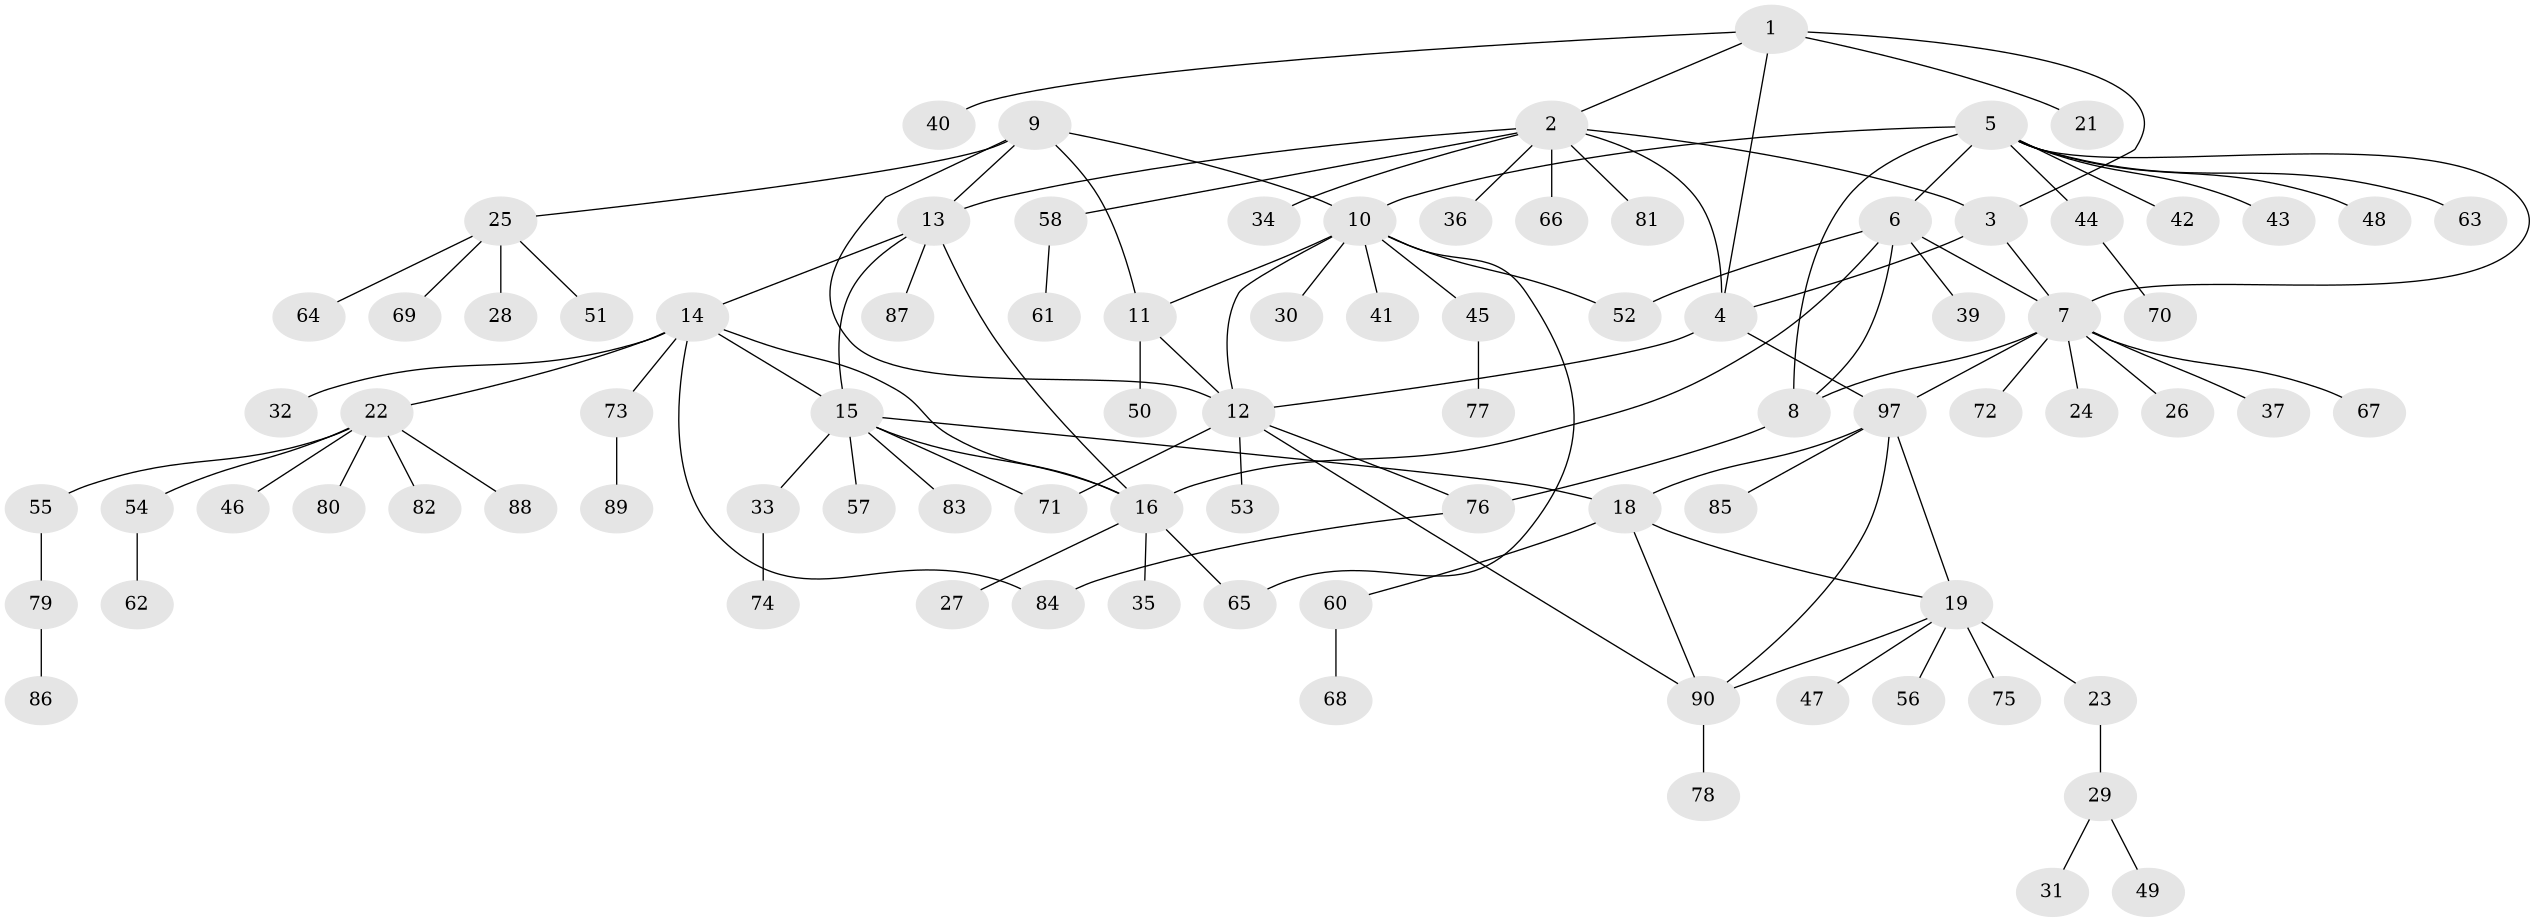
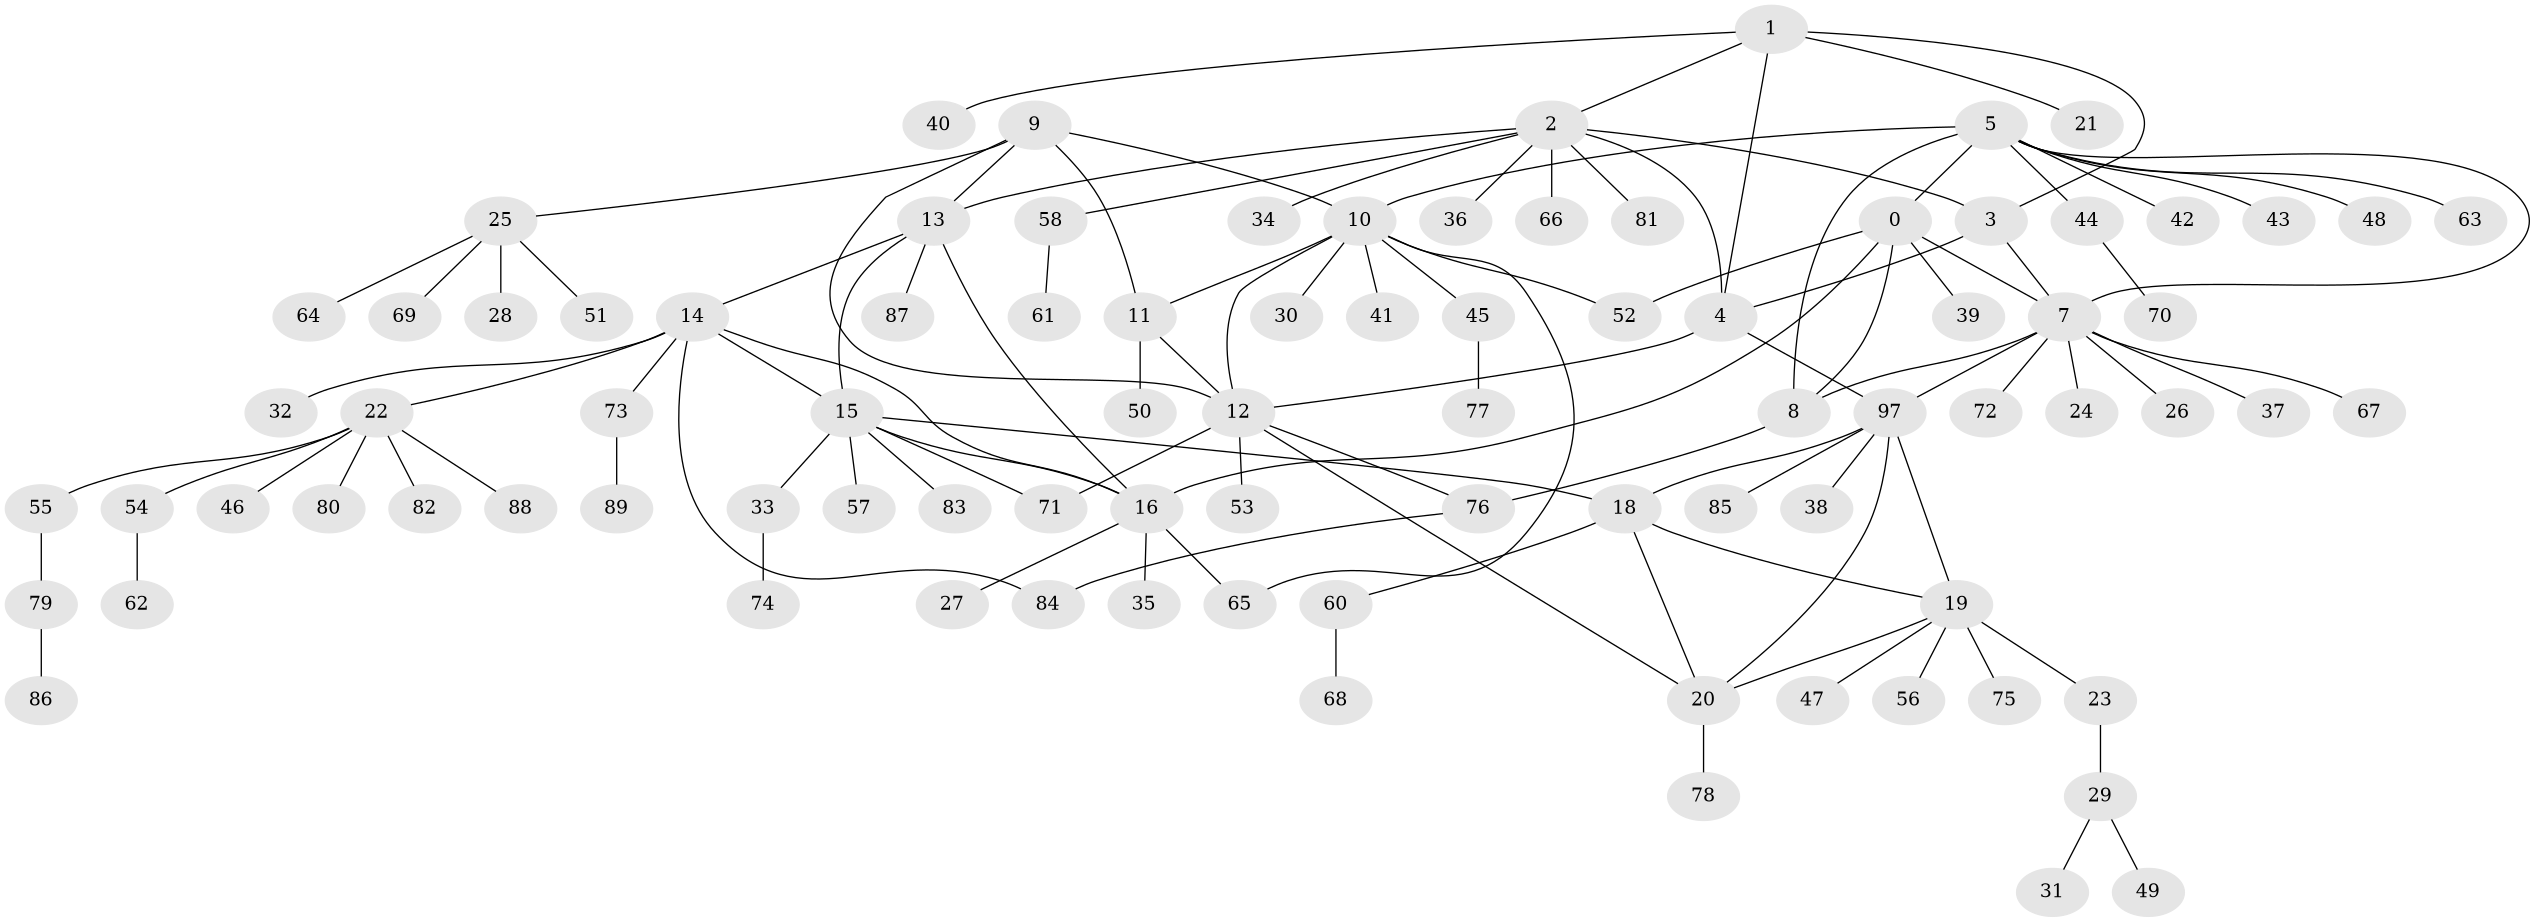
(1895, 221) -> (1895, 221)
none -> (1817, 509)
(1704, 701) -> (1704, 701)
